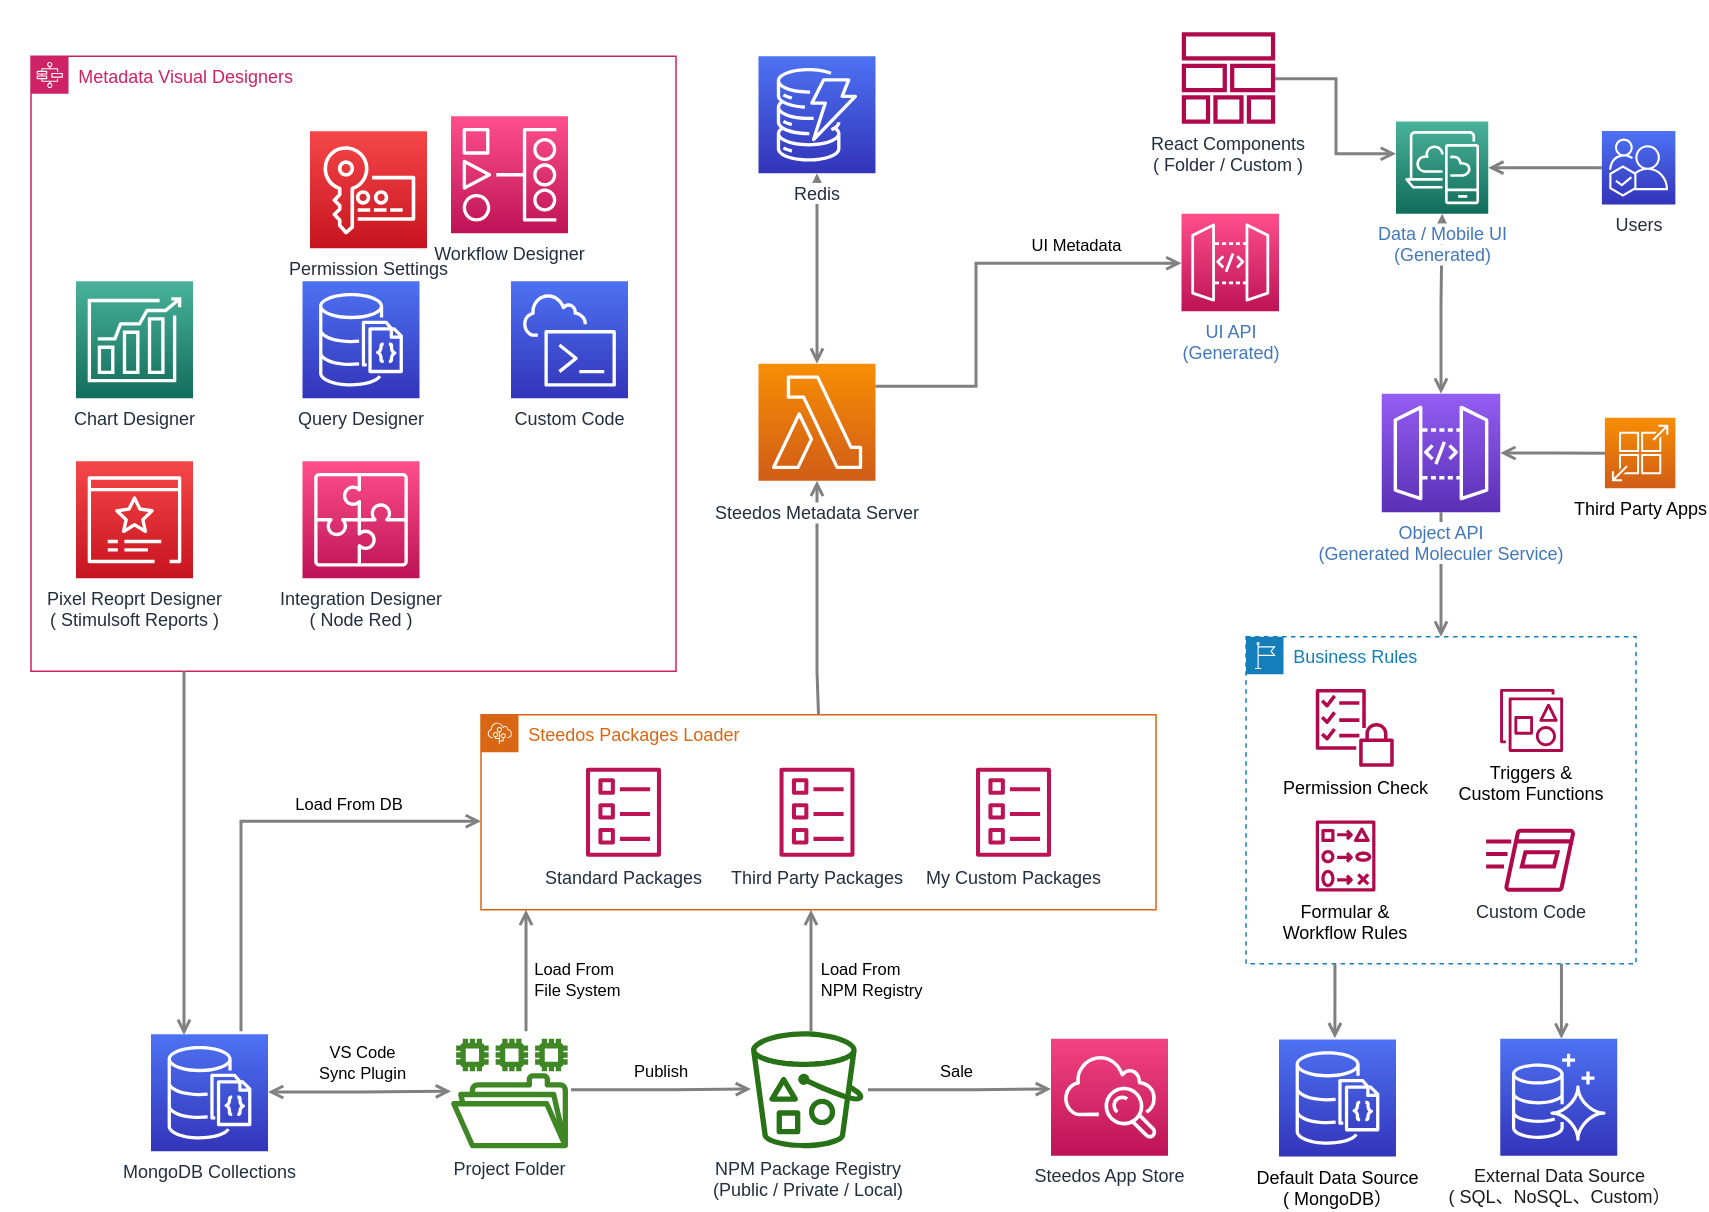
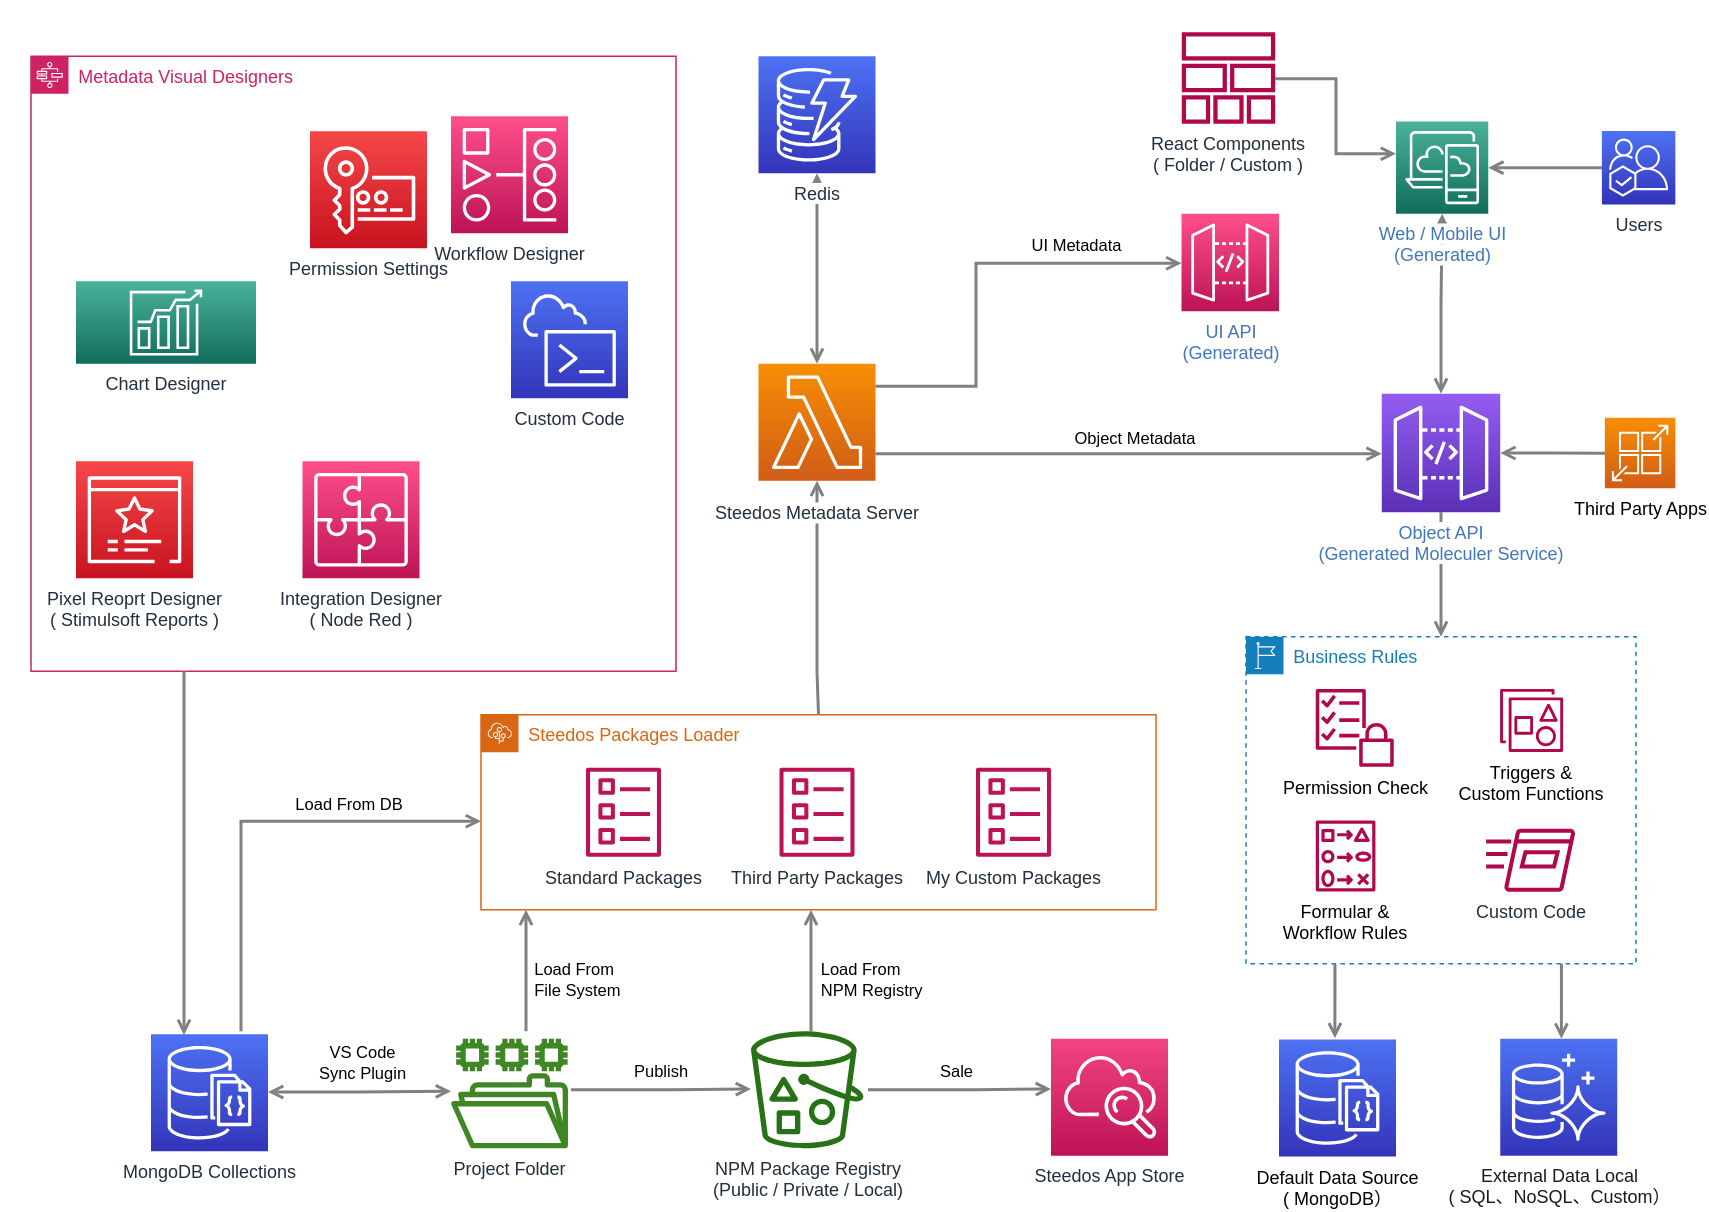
(1443, 246) -> (1443, 246)
(134, 340) -> (166, 323)
(361, 340) -> none
none -> (1125, 454)
(1560, 1188) -> (1560, 1188)
